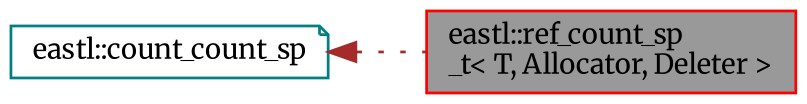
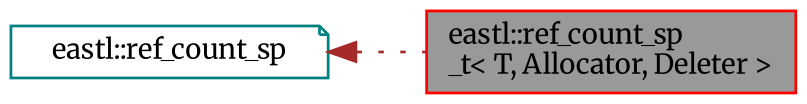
(170, 52) -> (170, 52)
